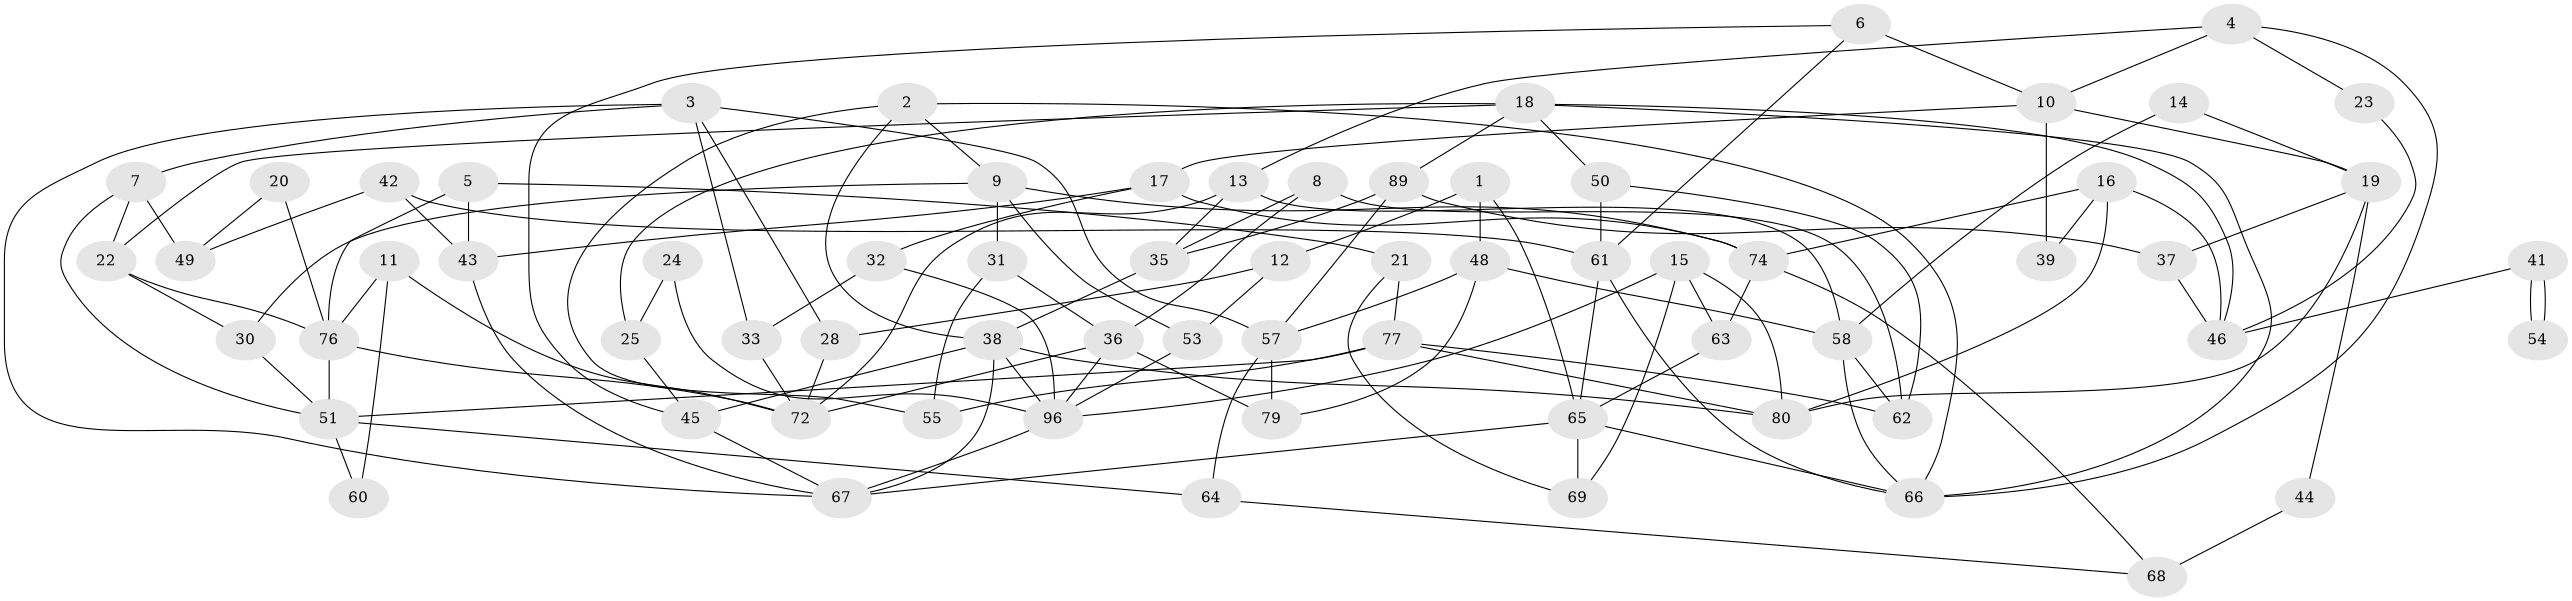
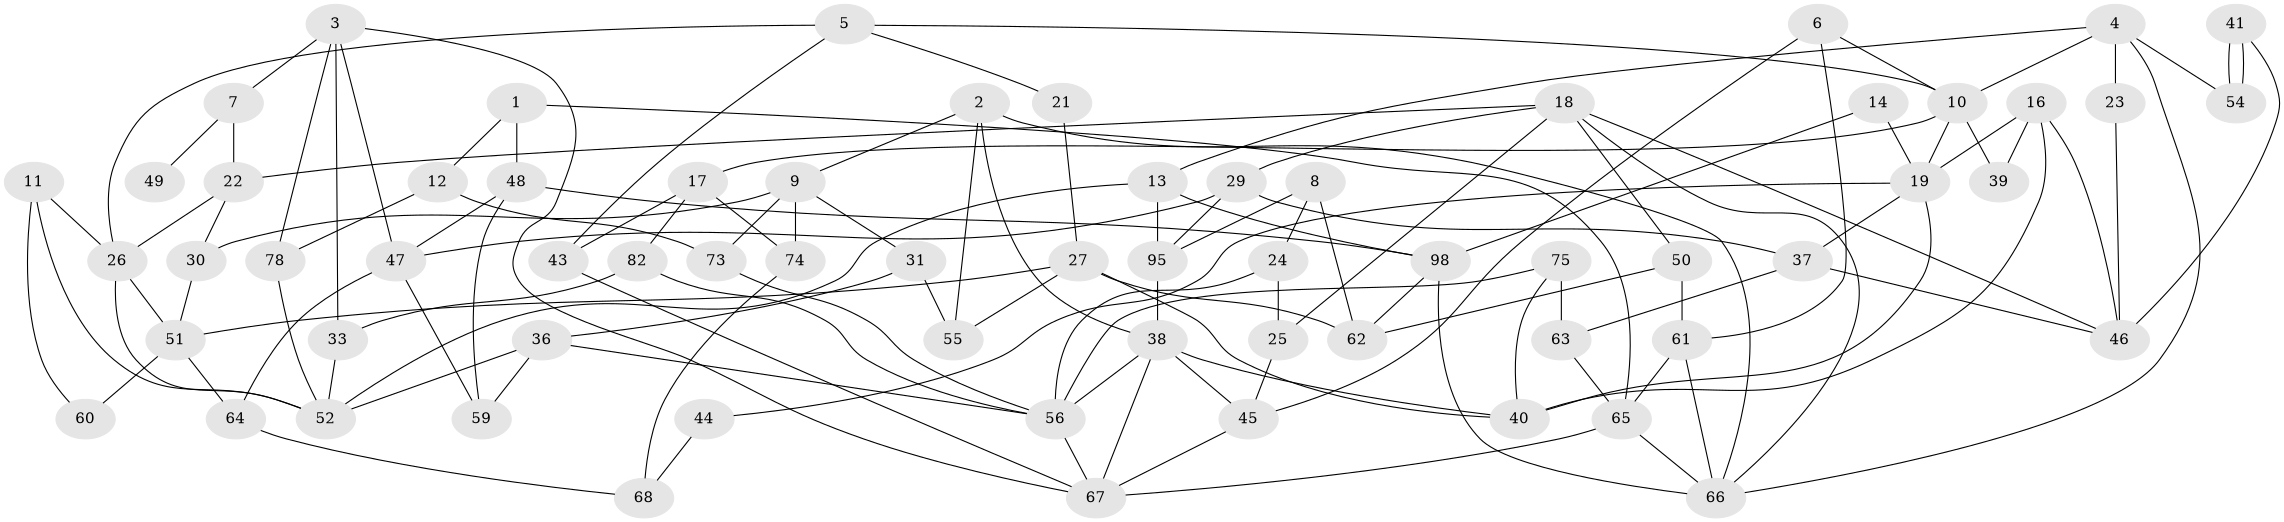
none -> (1407, 36)
none -> (2176, 64)
(280, 182) -> none
(390, 182) -> none
(1399, 182) -> (1237, 182)
(1933, 222) -> (1984, 139)
(877, 261) -> (637, 261)
(1160, 261) -> (1158, 261)
(1680, 261) -> (1561, 261)
(1218, 264) -> (1300, 215)
(1738, 306) -> (1691, 298)
(329, 340) -> (117, 261)
(831, 340) -> (275, 261)
(1193, 340) -> (716, 261)
(1272, 340) -> (396, 261)
(1392, 340) -> (1079, 261)
(1842, 340) -> (1441, 261)
(124, 342) -> none
(801, 419) -> (326, 419)
(1053, 419) -> (1056, 419)
(1272, 419) -> (482, 419)
(1782, 419) -> (1520, 419)
(1578, 498) -> none
